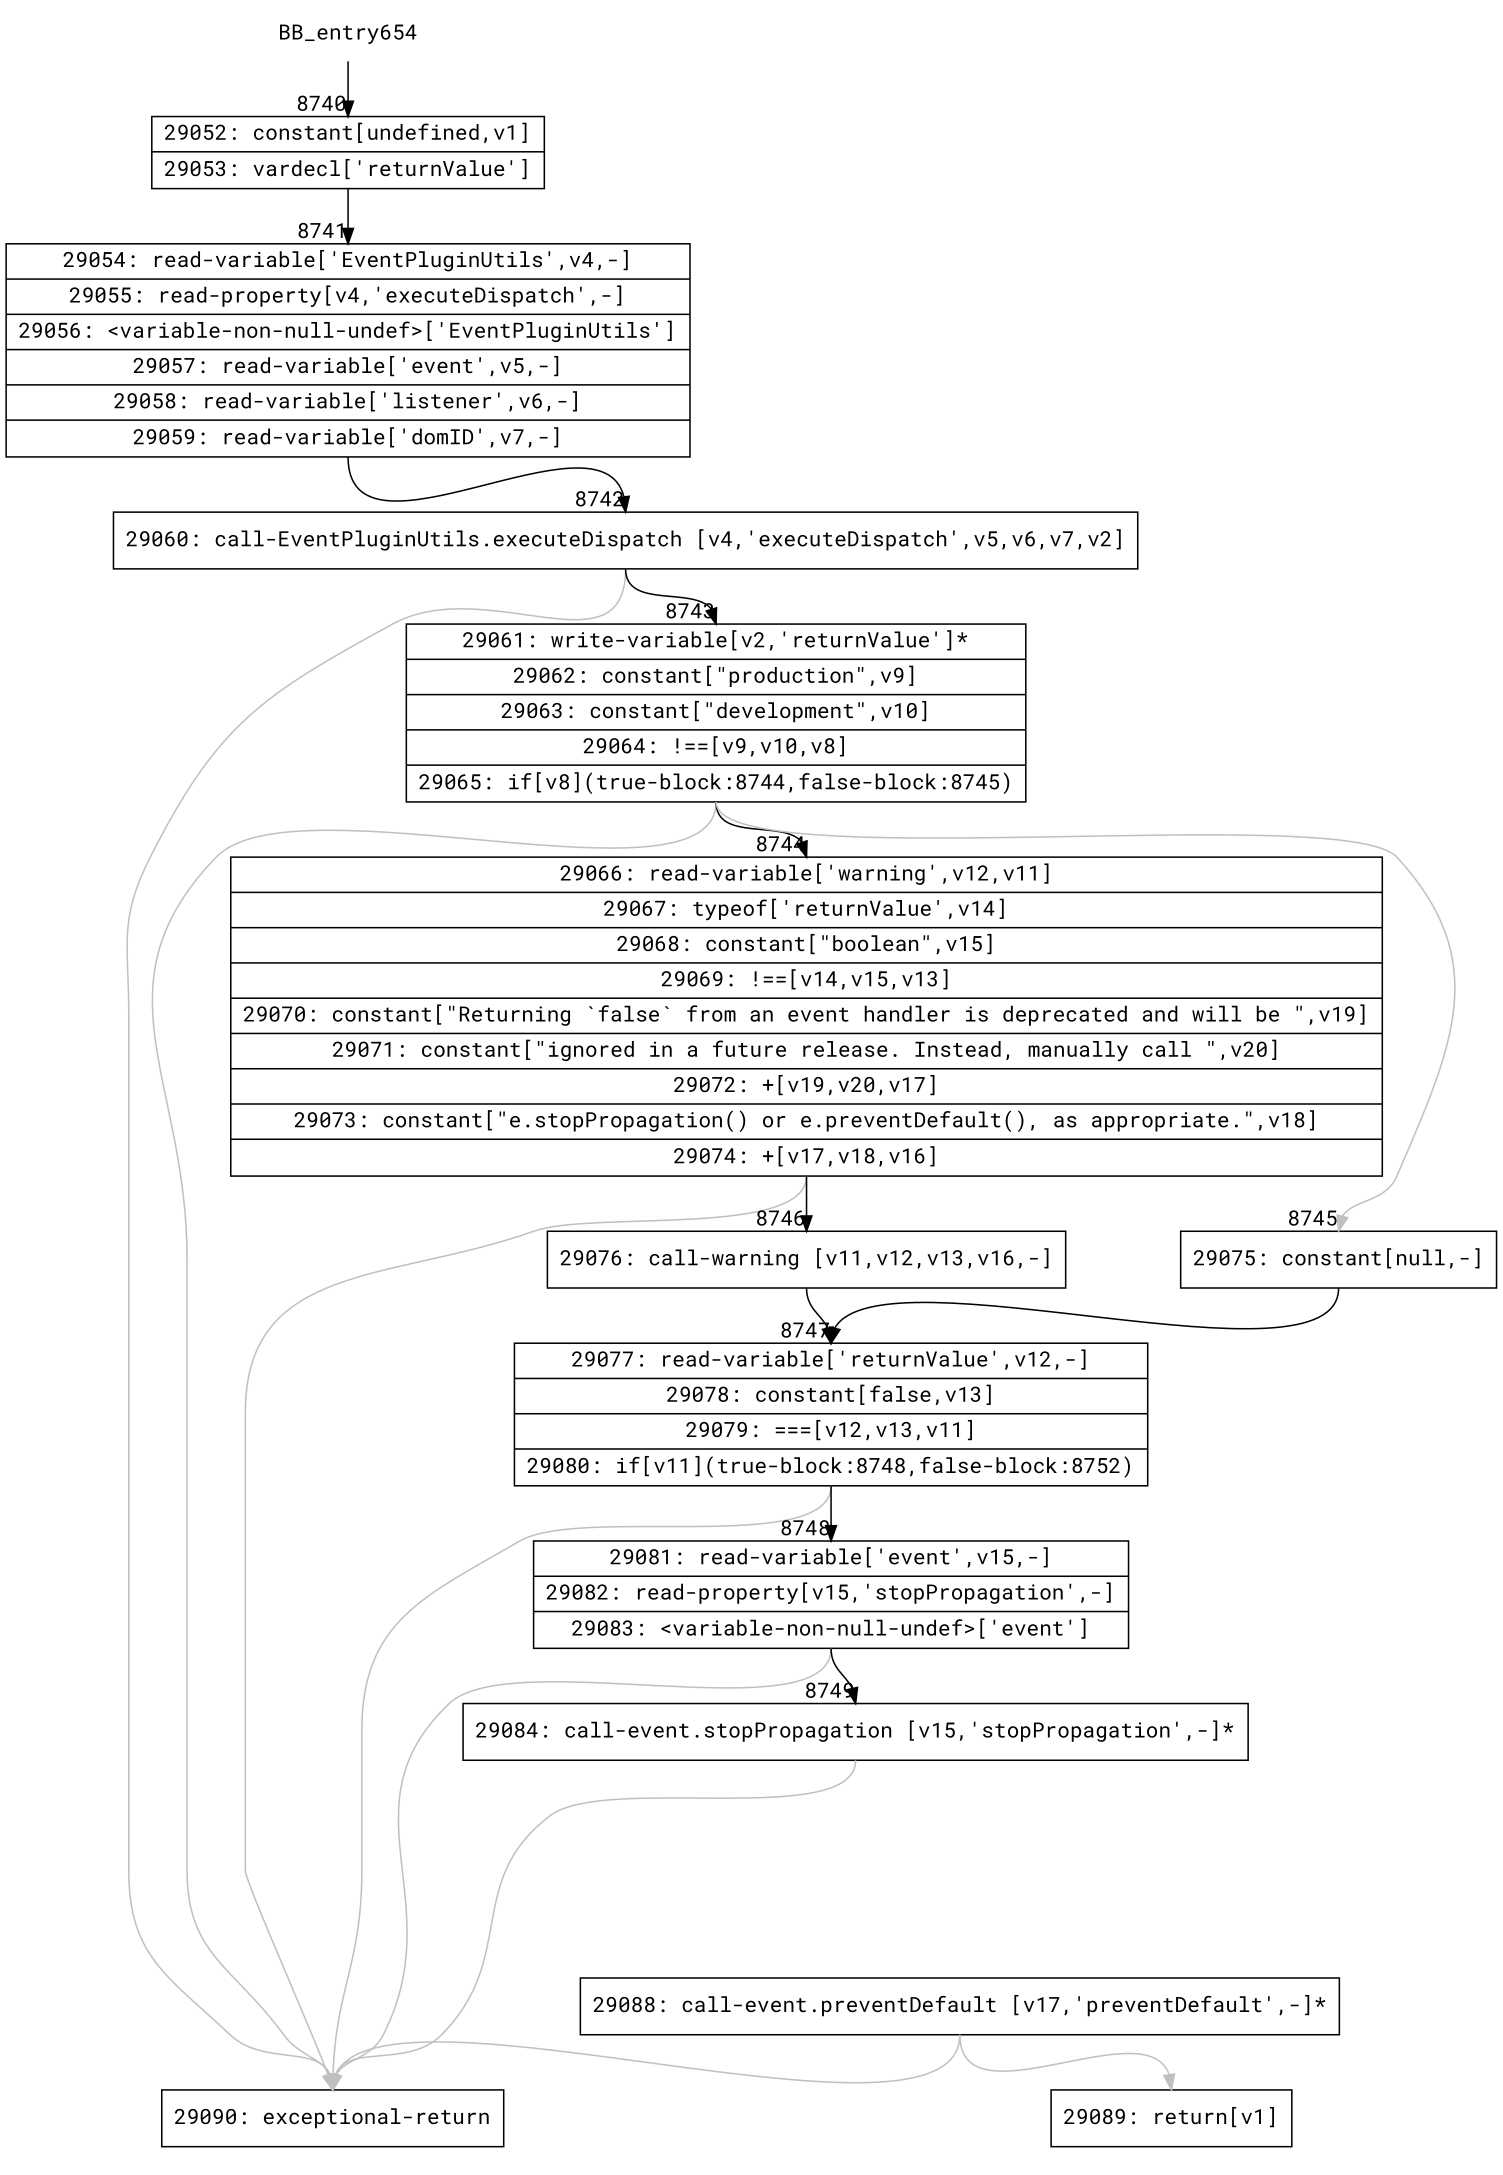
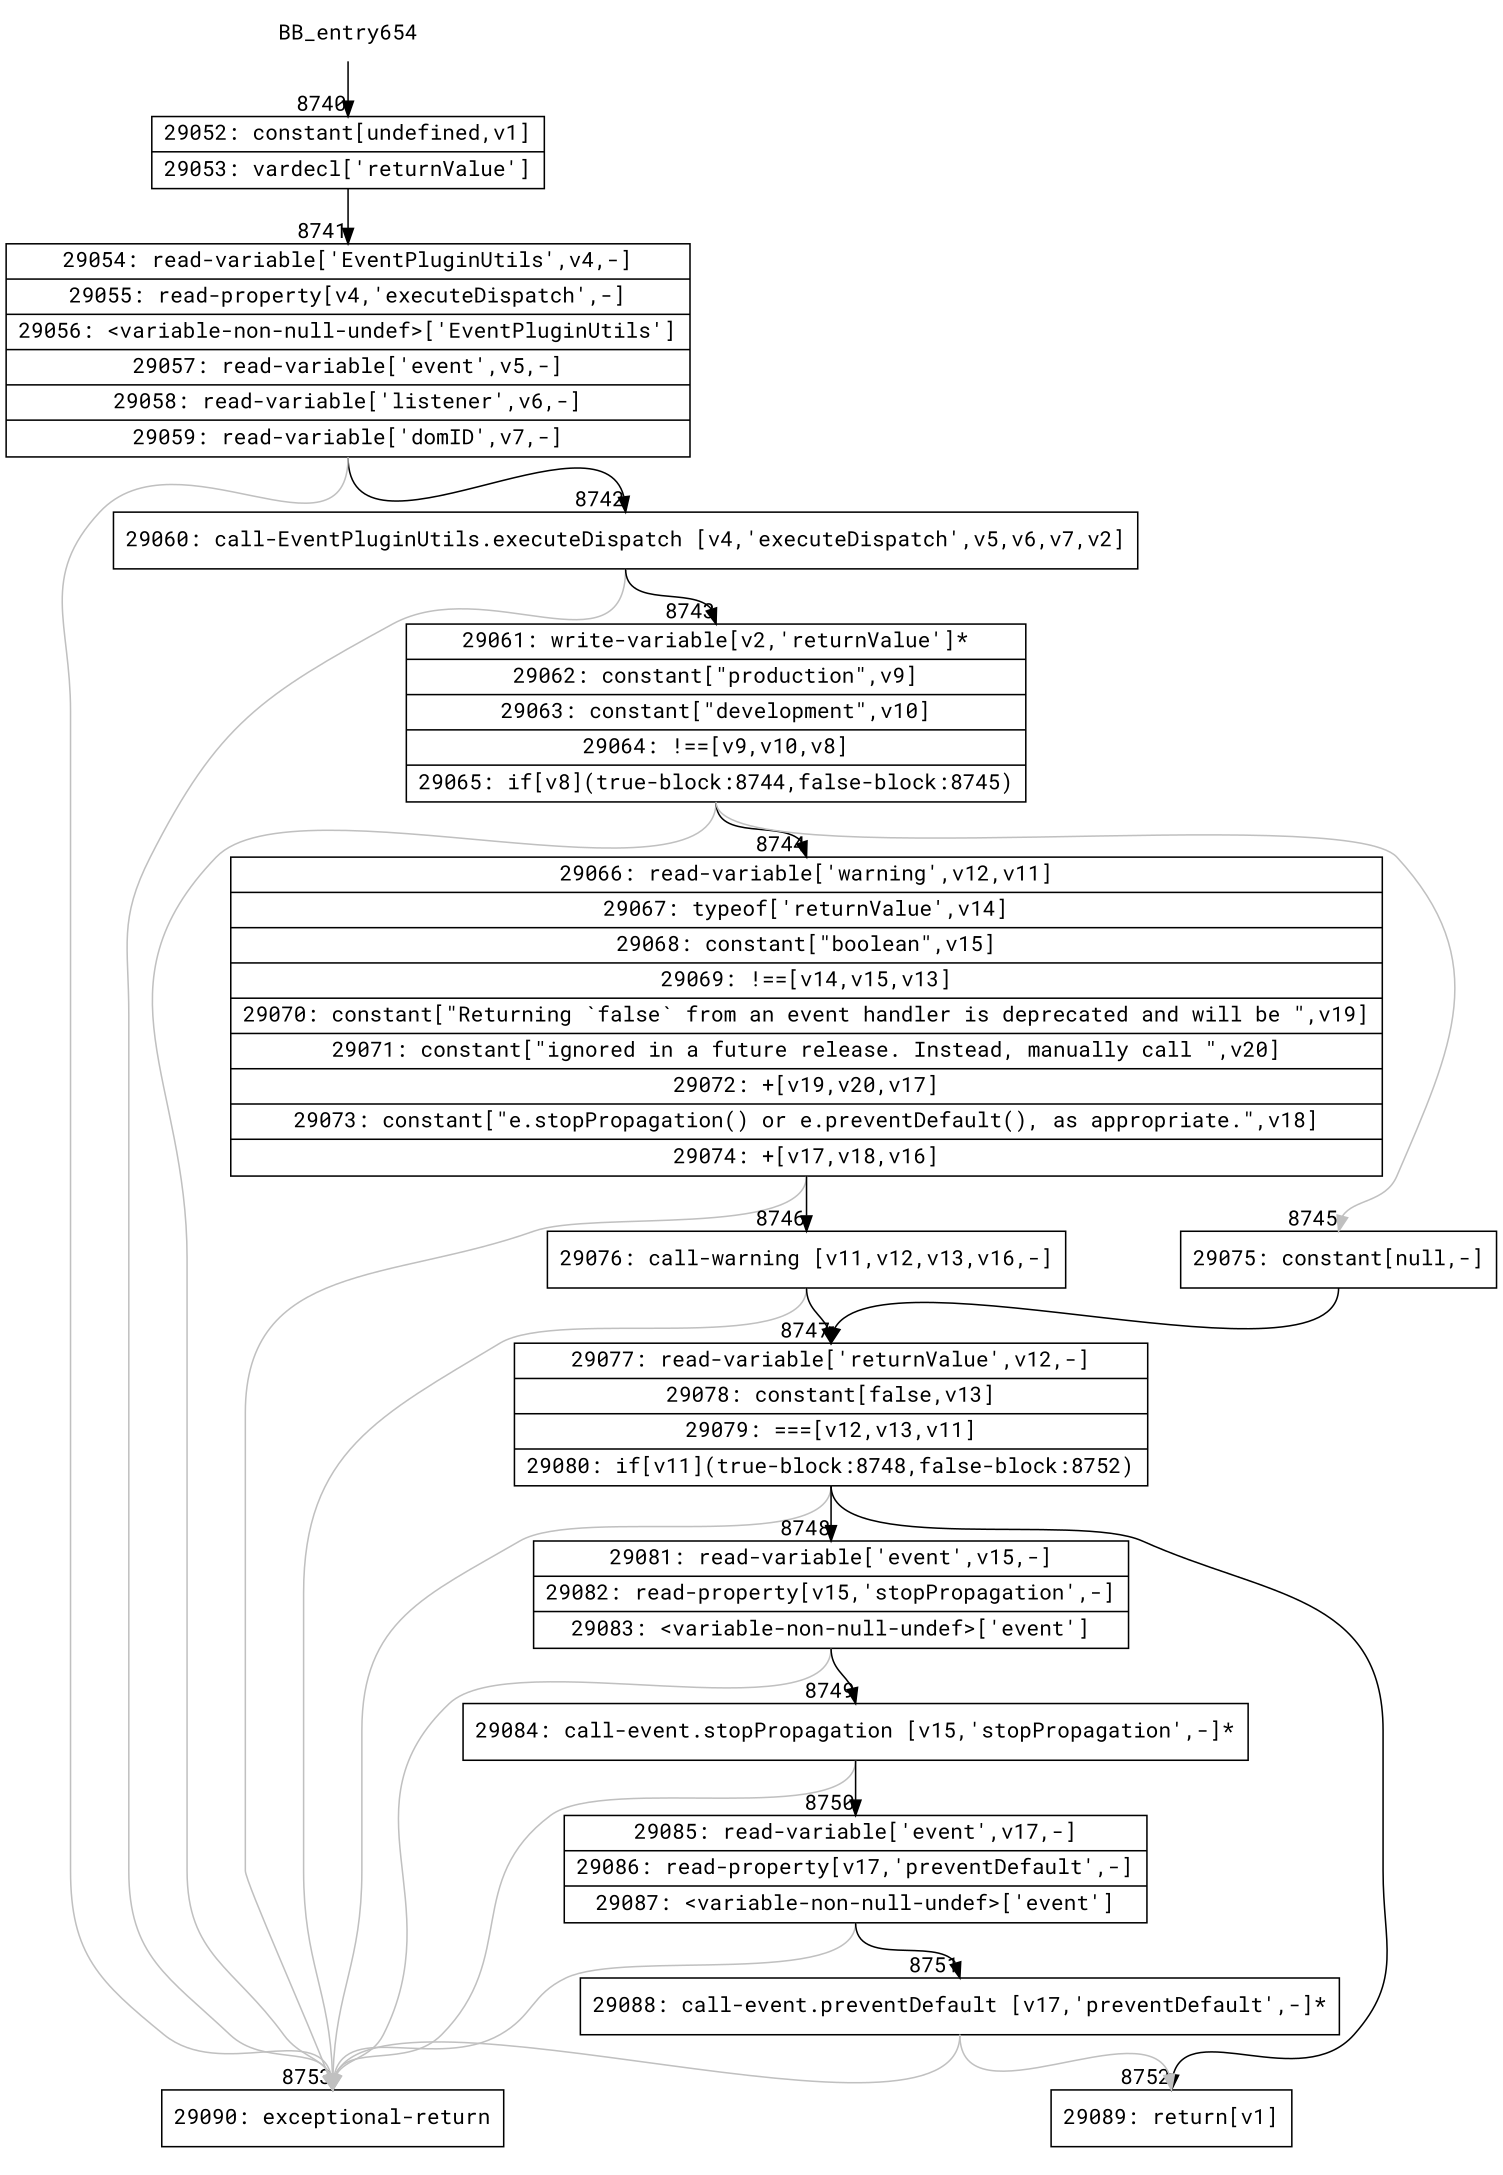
none -> (71, 1233)
none -> (317, 1505)
none -> (1366, 1657)
none -> (856, 1869)
